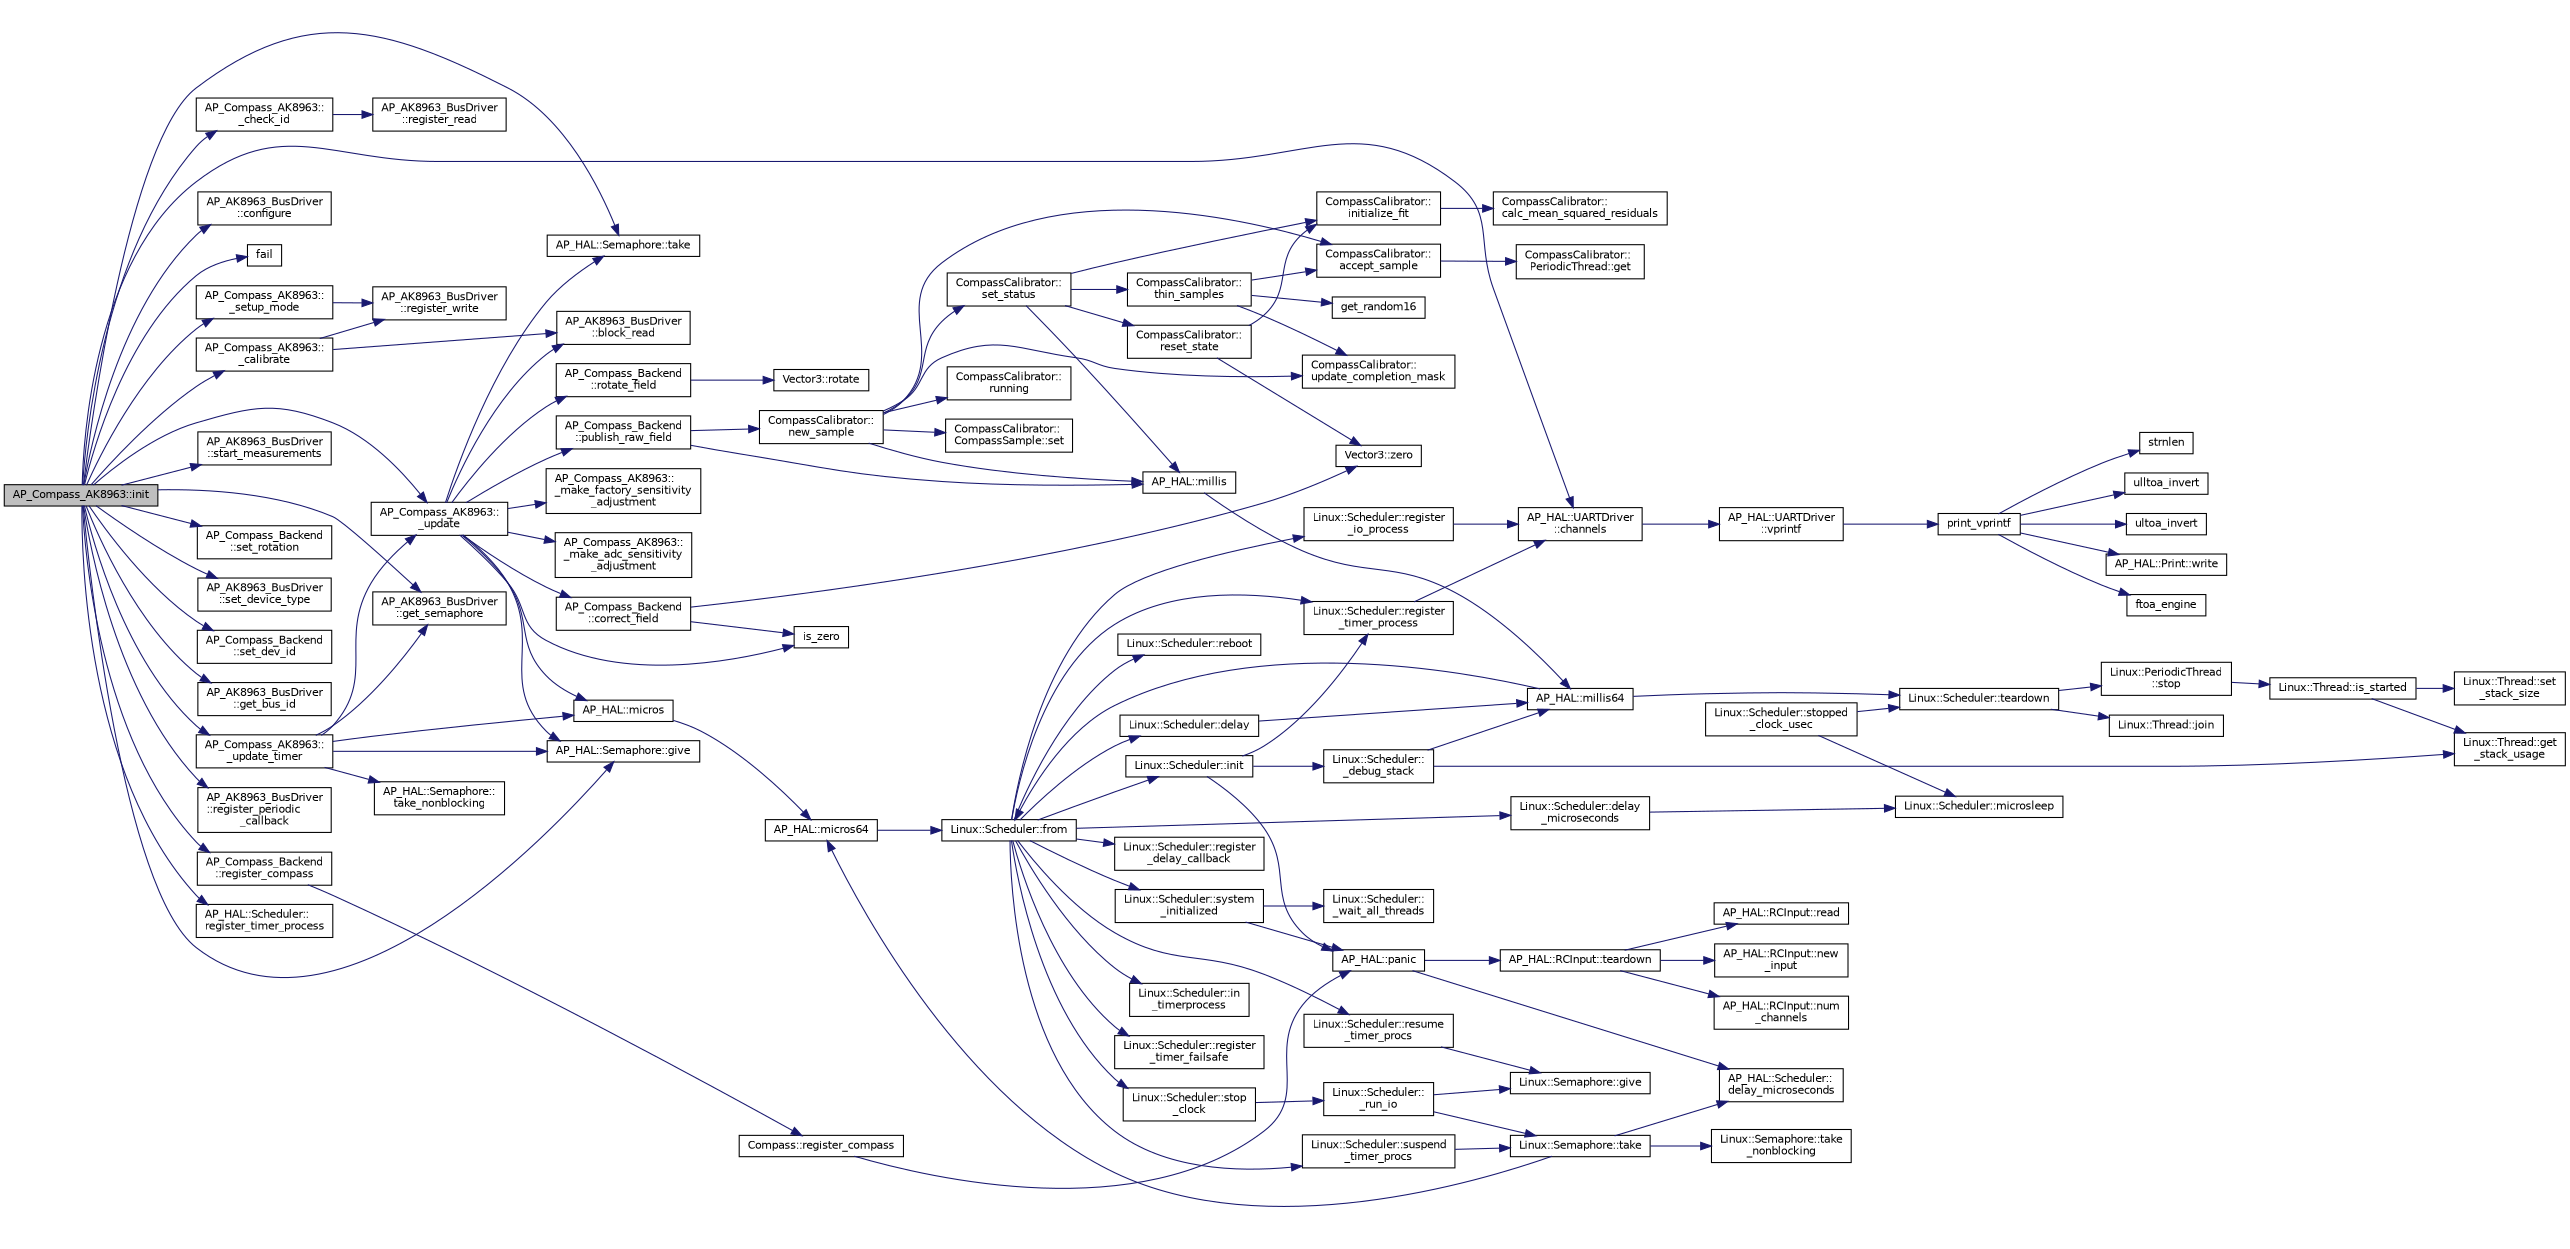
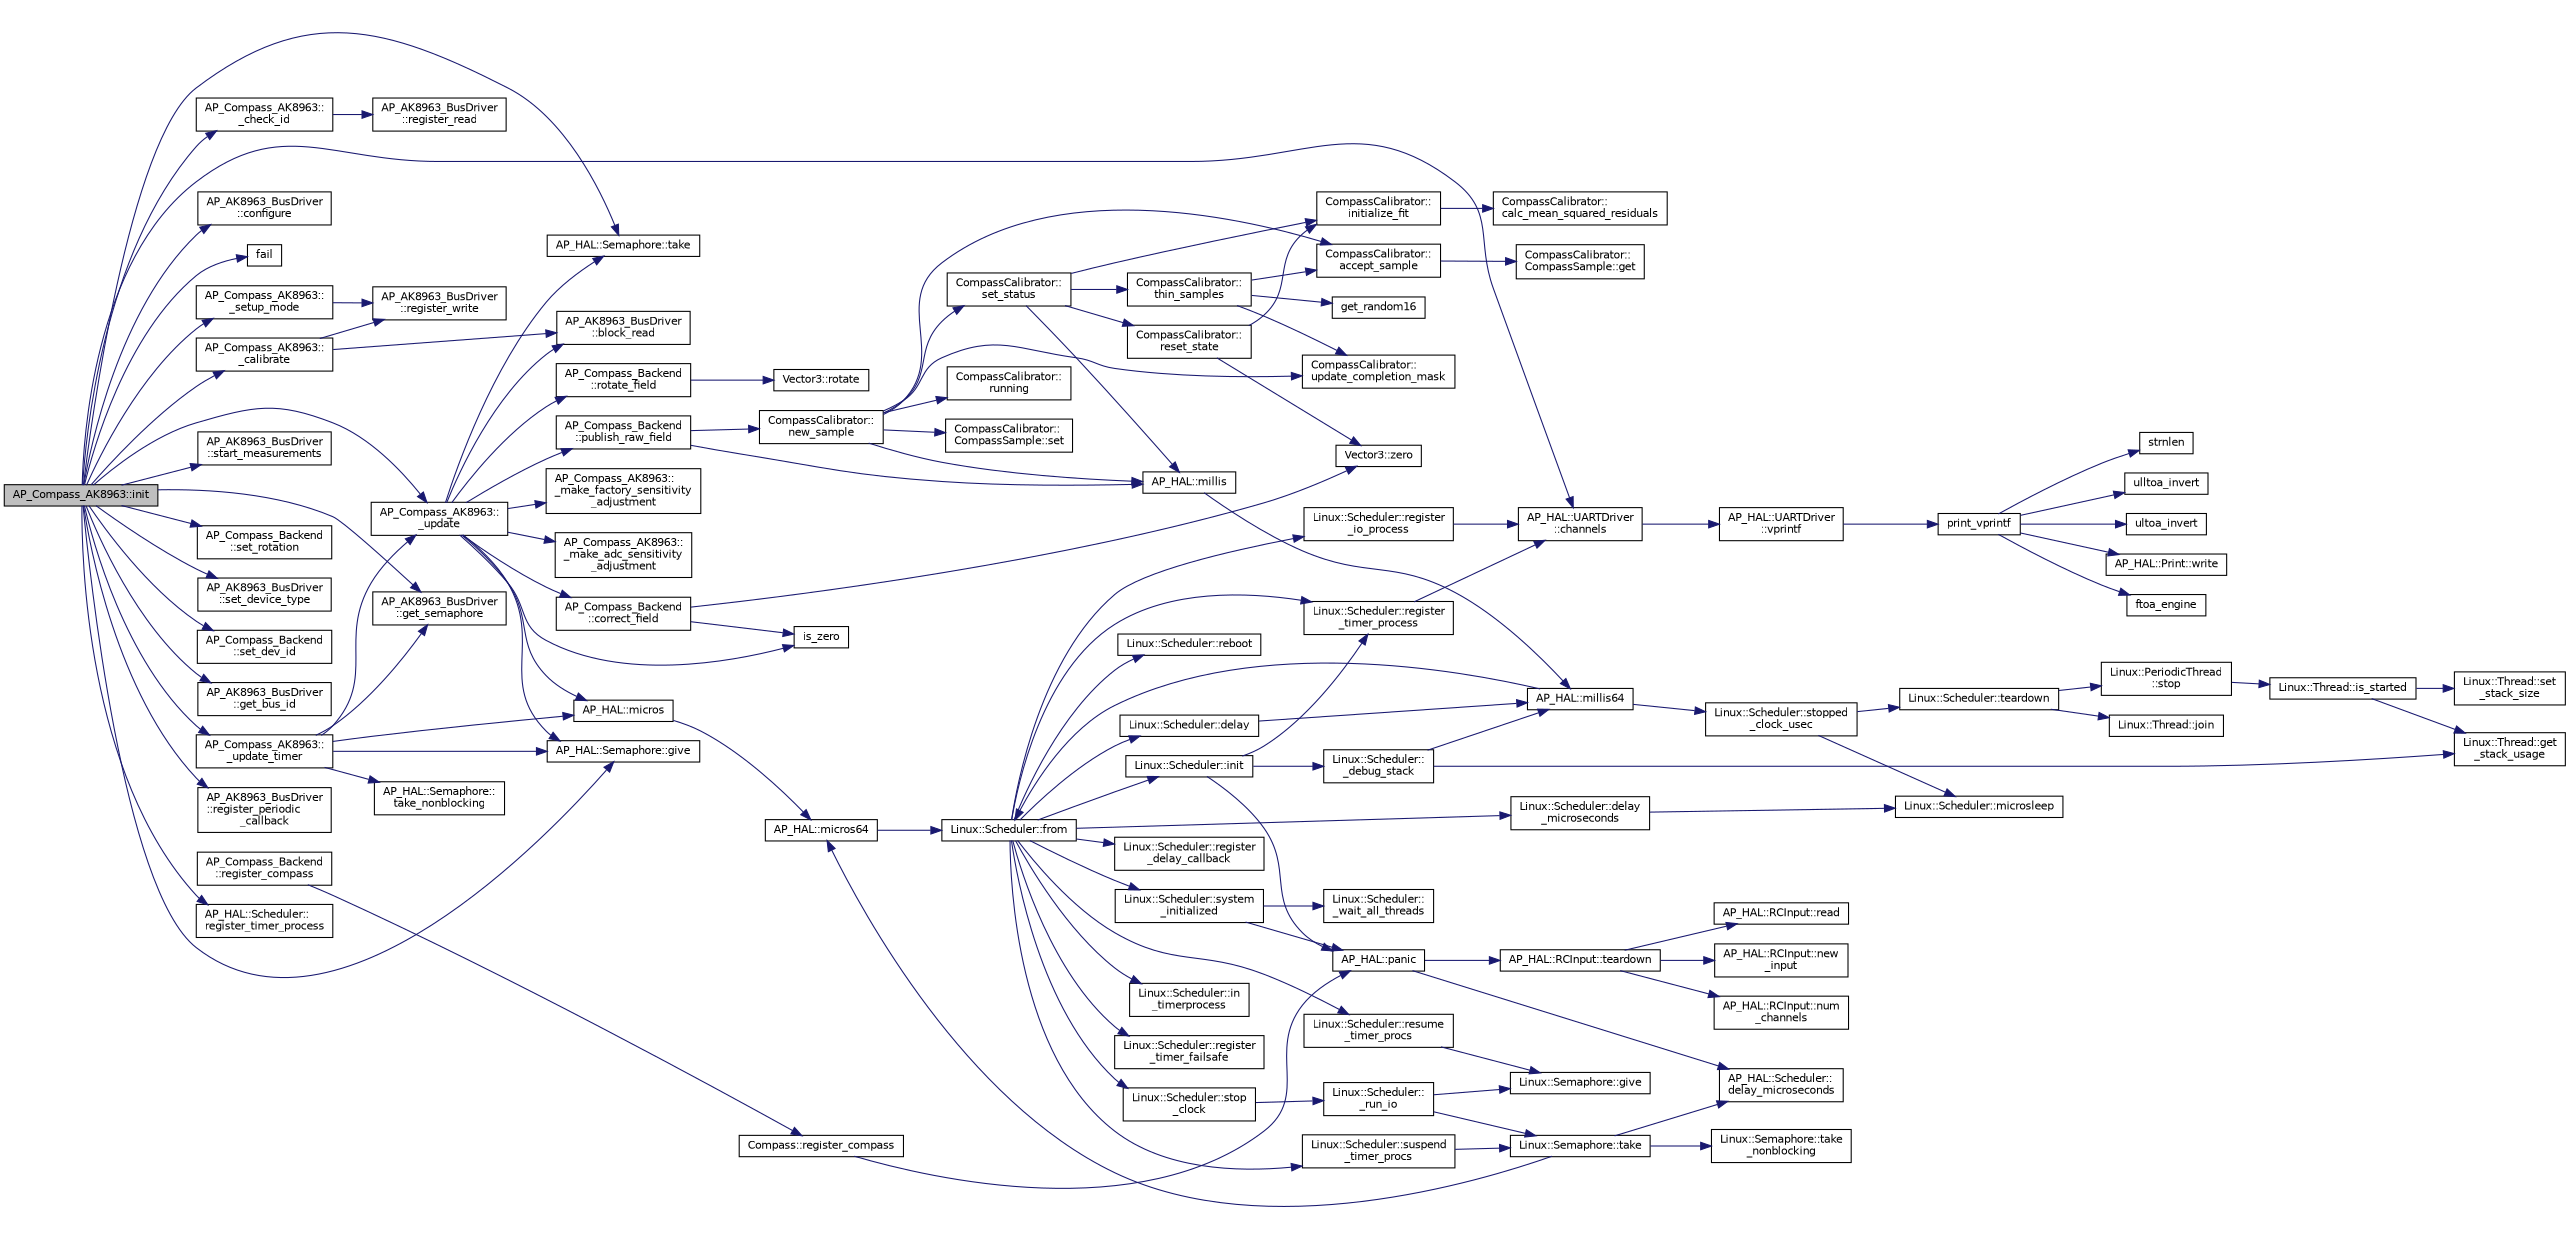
(1580, 262) -> (1580, 262)
(114, 687) -> none
(1761, 693) -> (1664, 707)
